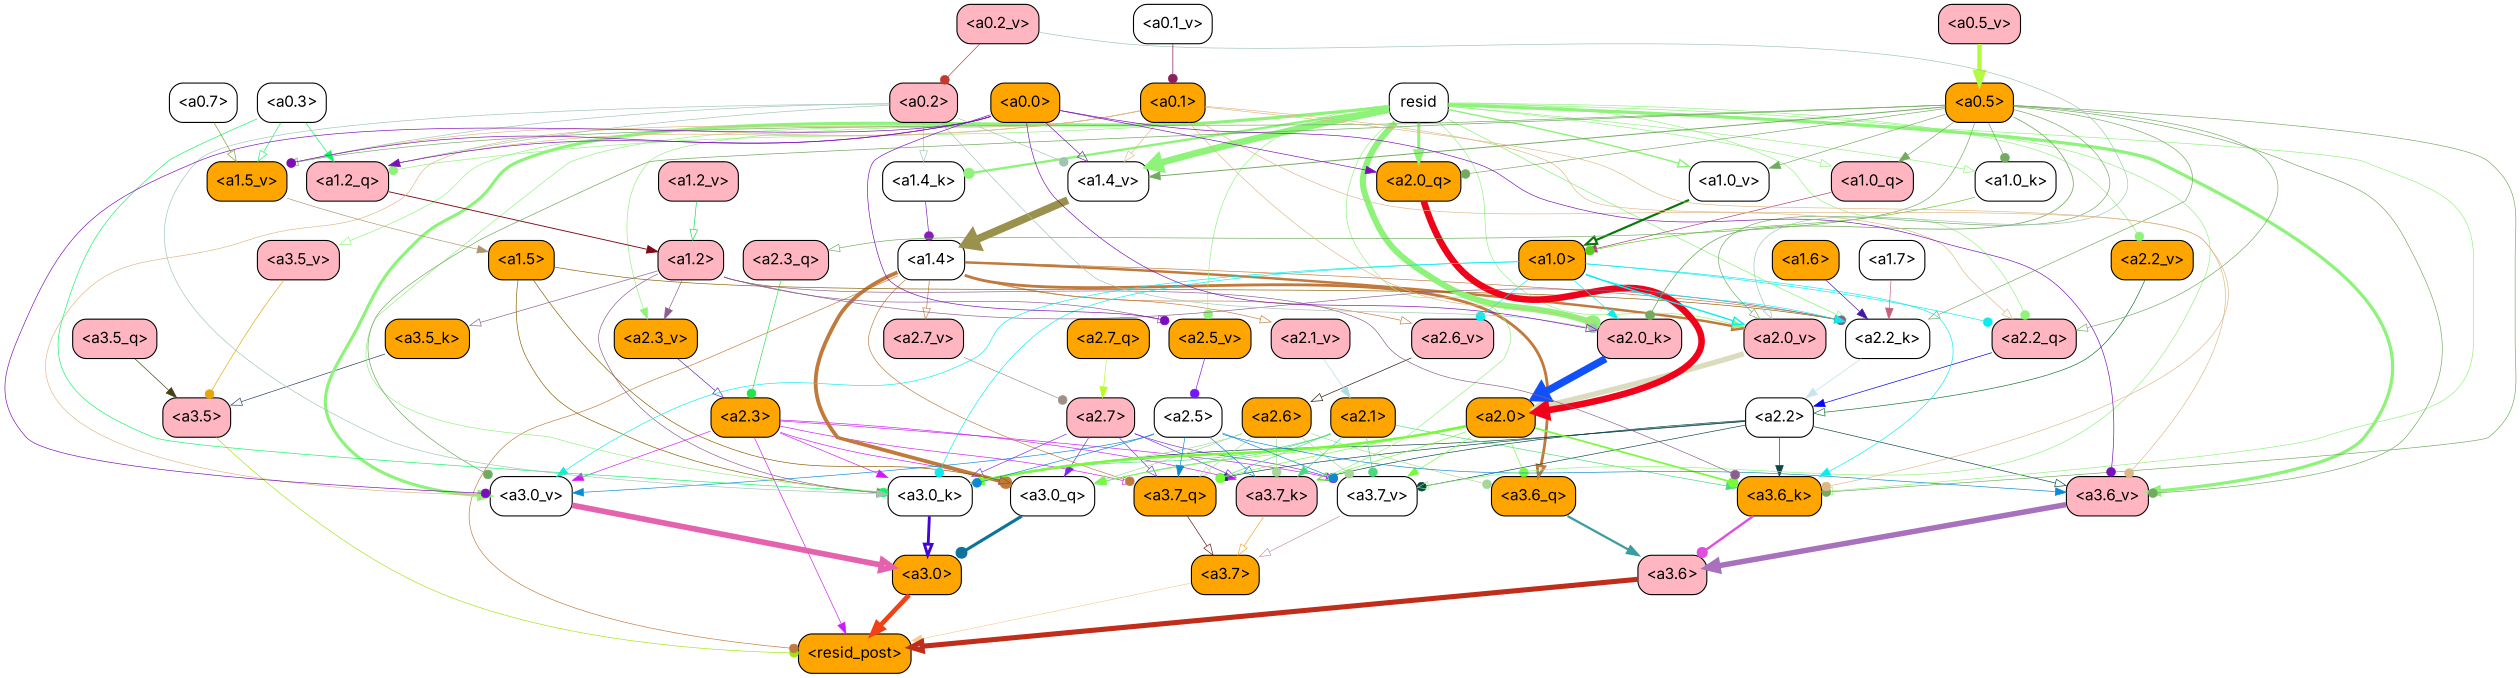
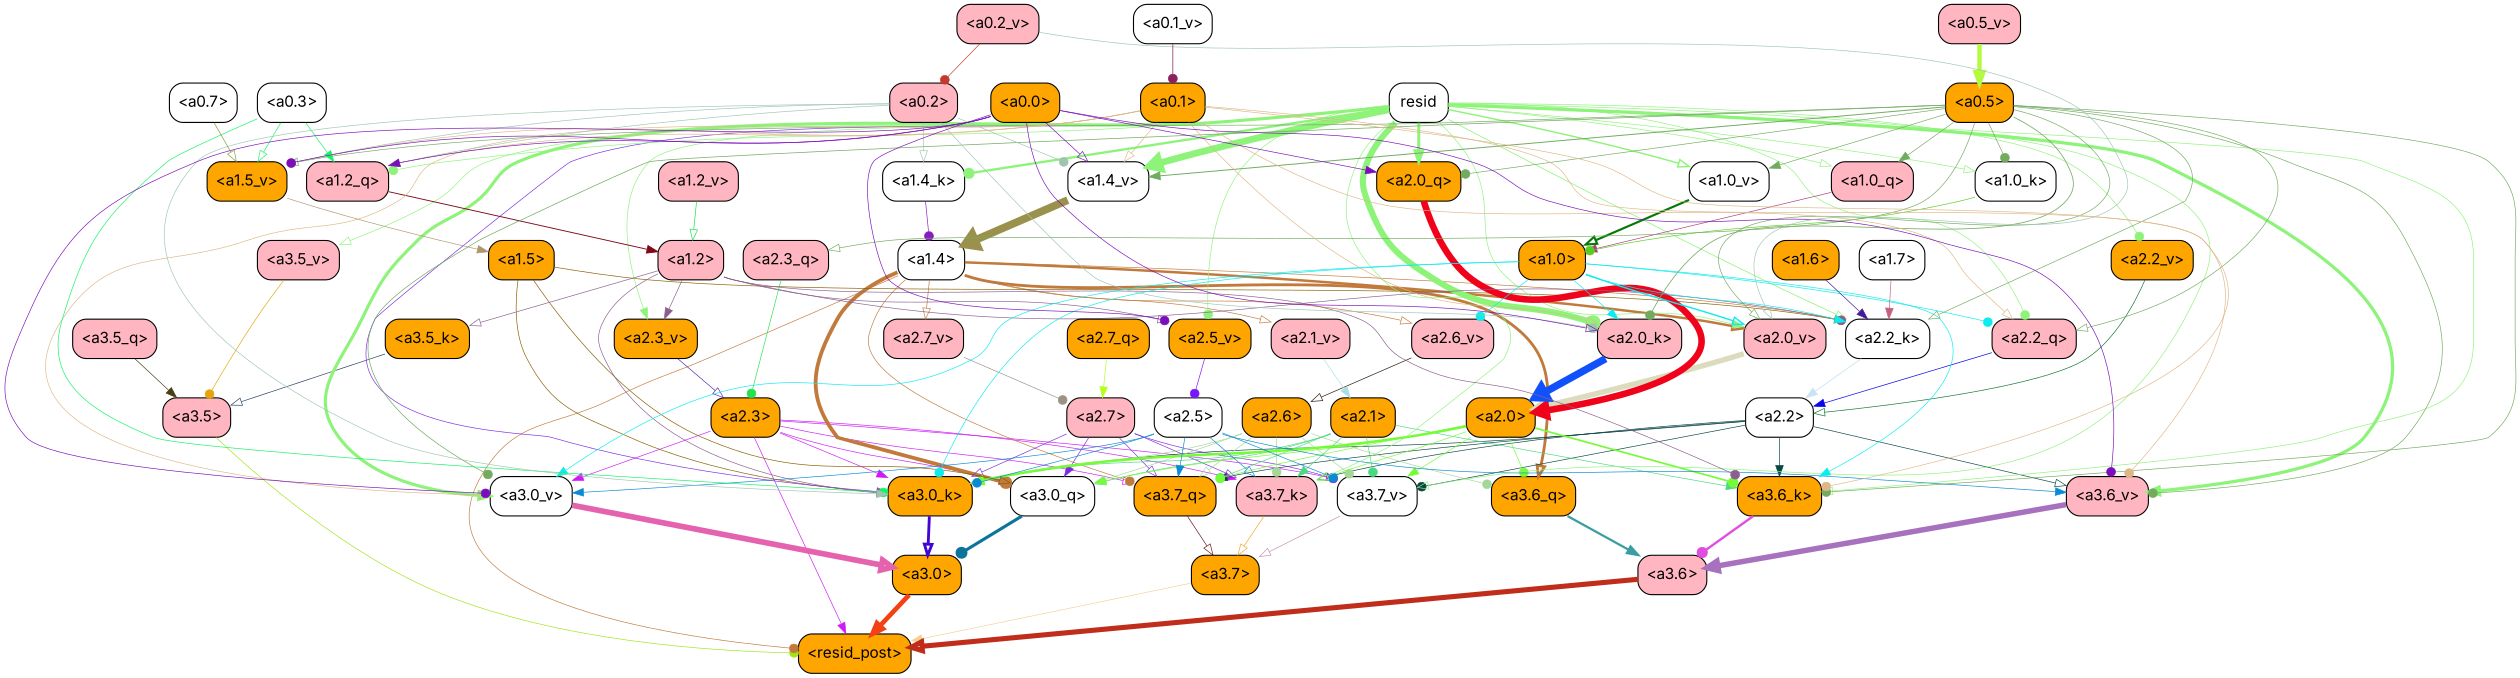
(565, 166) -> (565, 166)
(930, 496) -> (930, 496)
